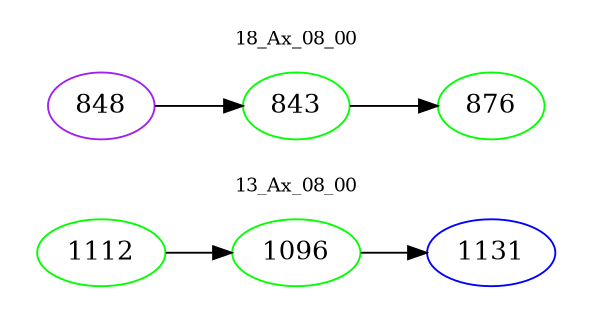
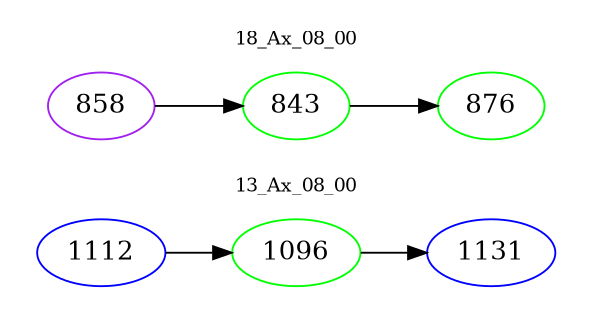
(101, 106) -> (101, 106)
(101, 253) -> (101, 253)
